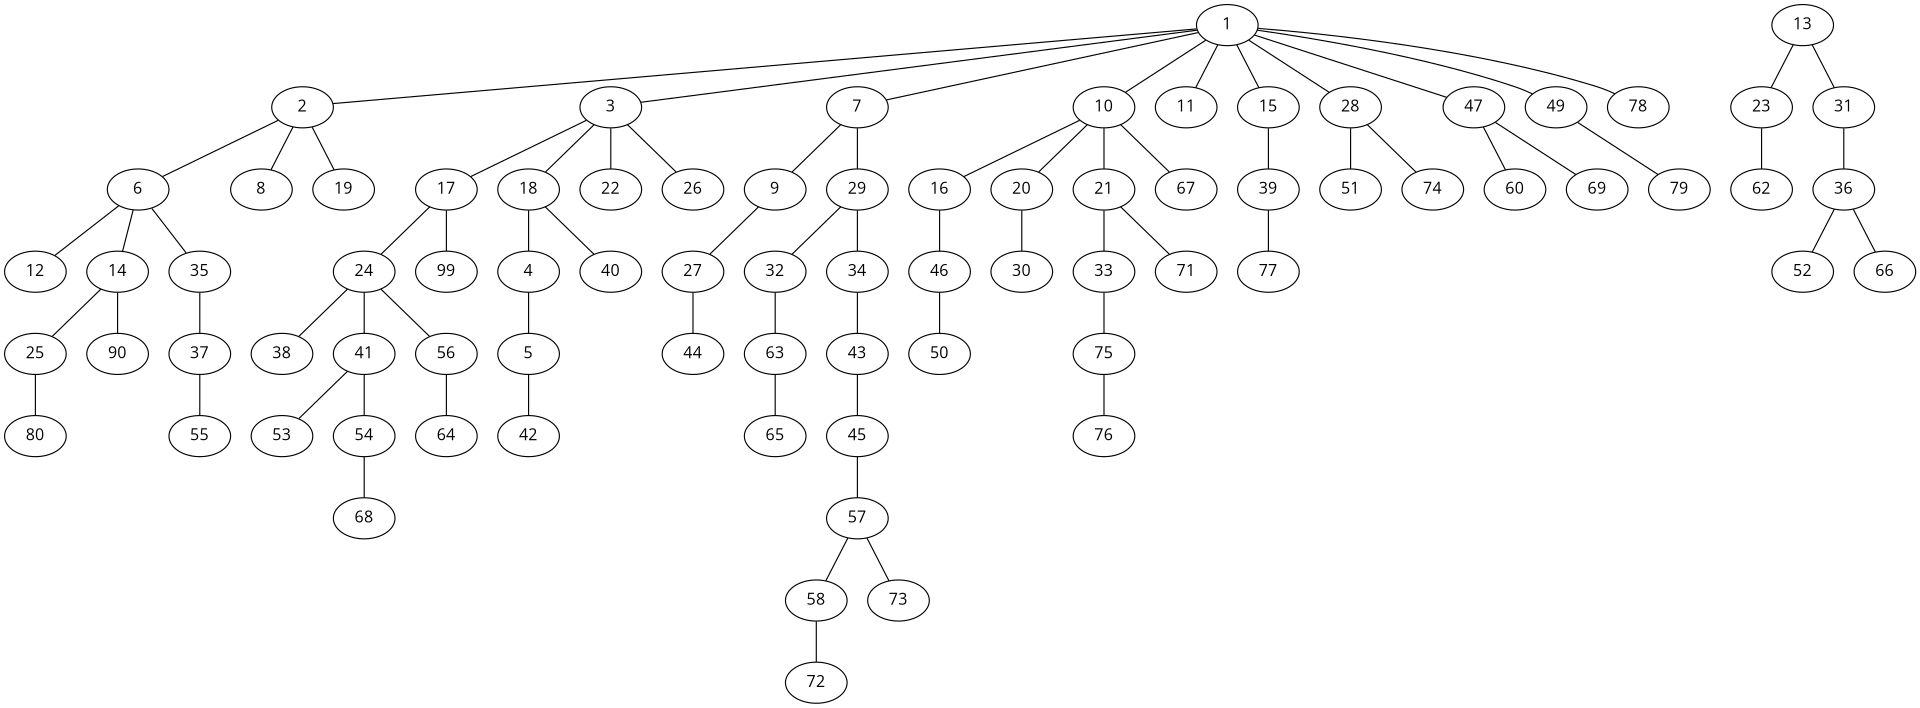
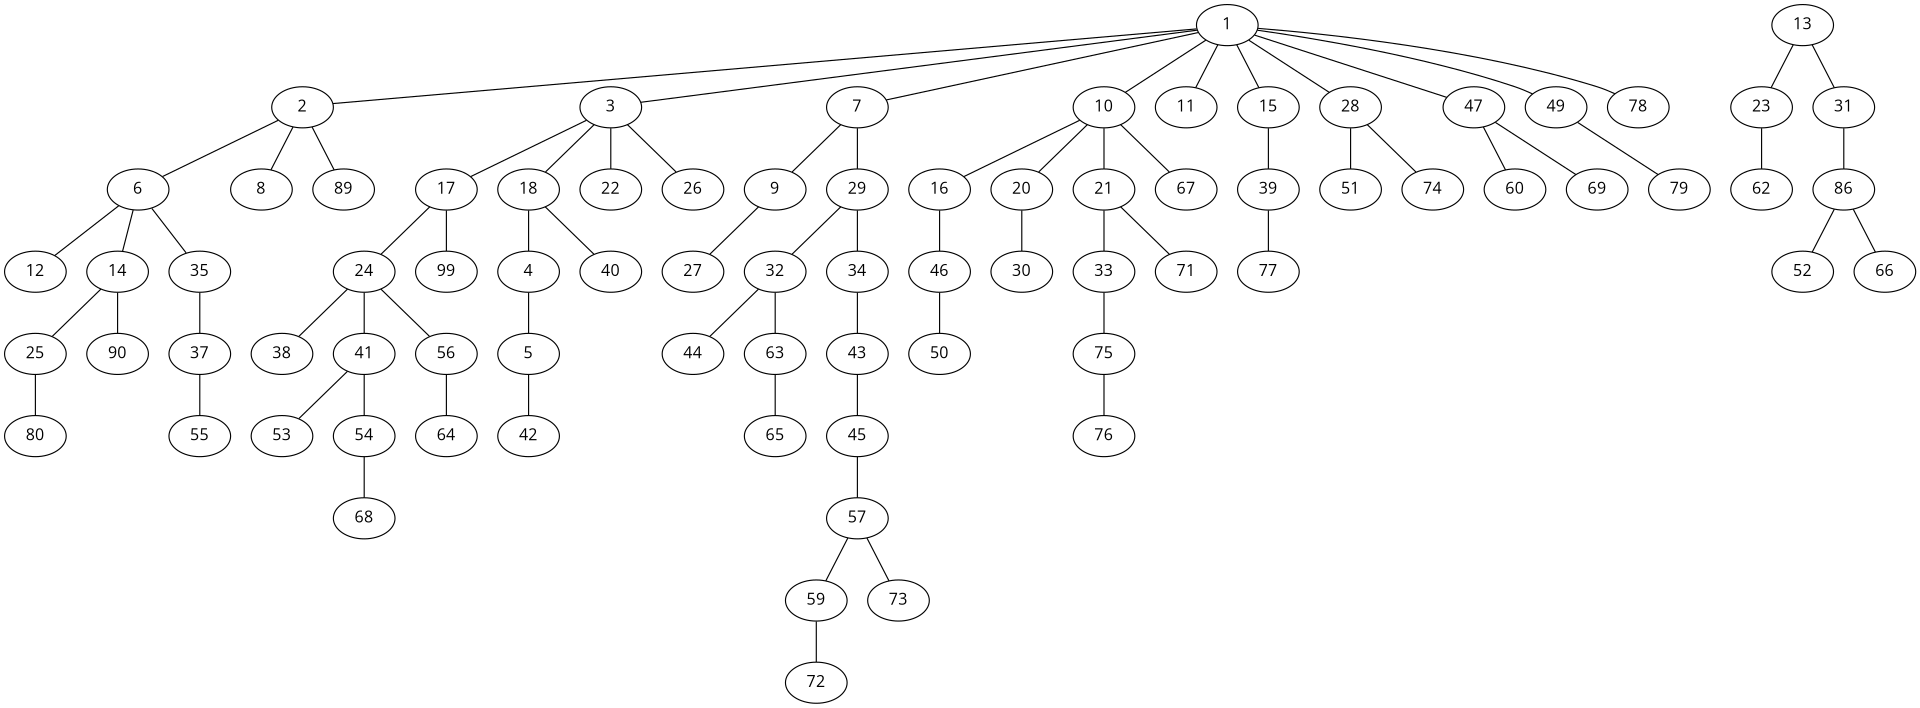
(344, 190) -> (344, 190)
(1844, 190) -> (1844, 190)
(693, 313) -> (734, 313)
(816, 601) -> (816, 601)
